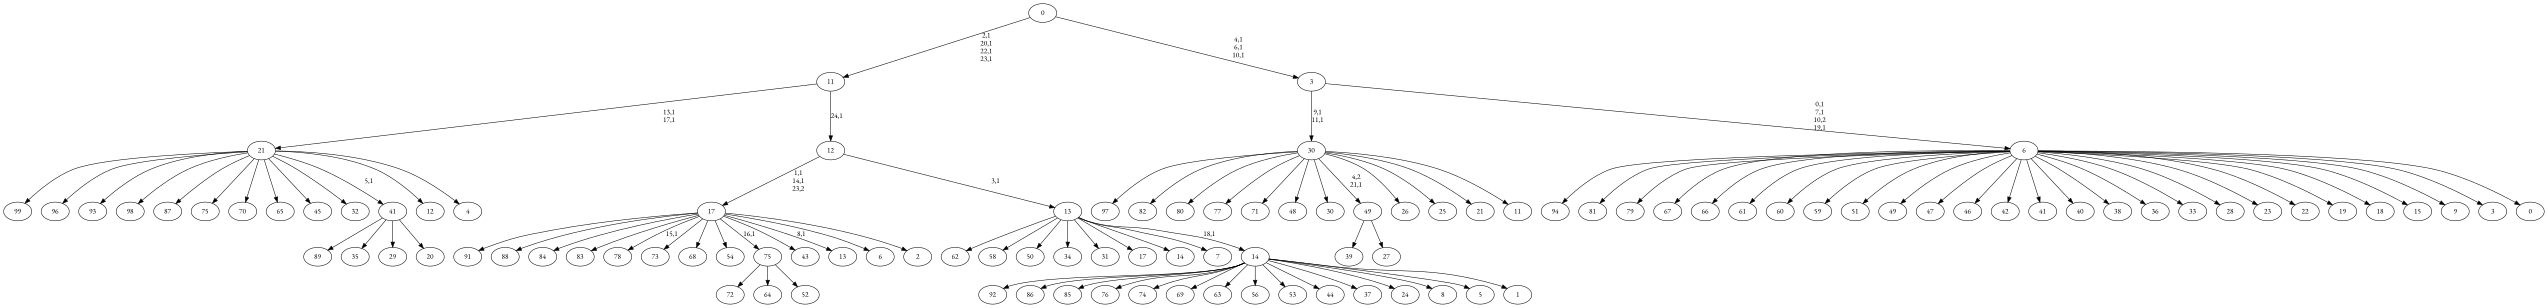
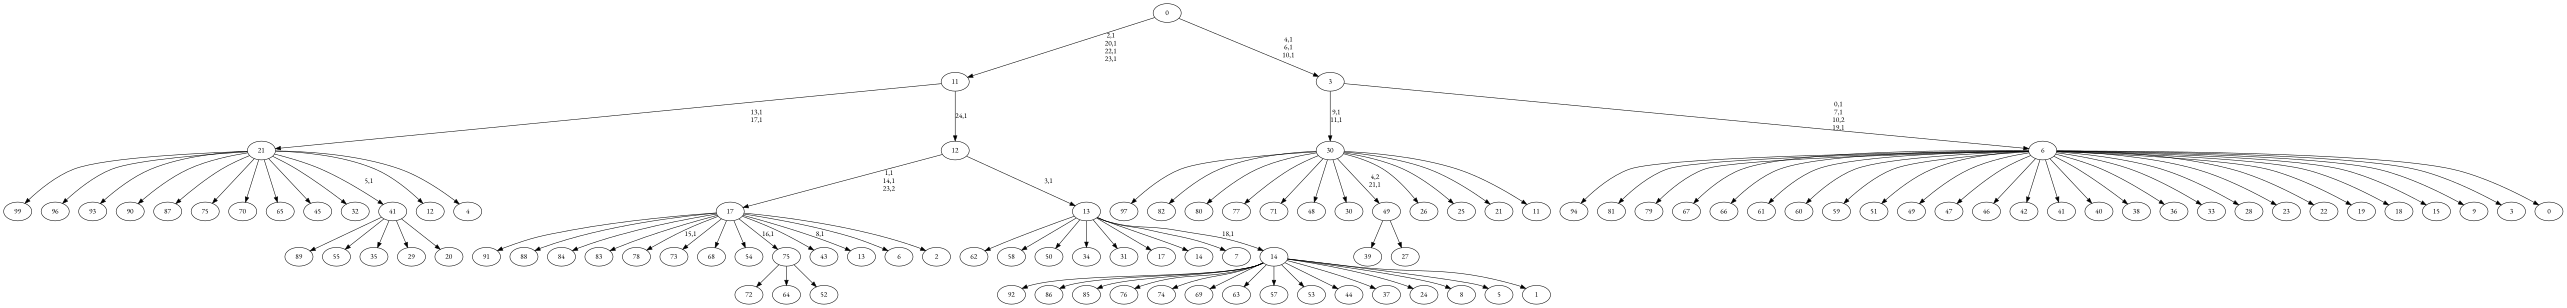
(130, 211) -> (130, 211)
none -> (336, 257)
(1255, 295) -> (1274, 295)
